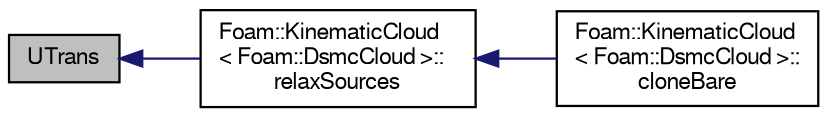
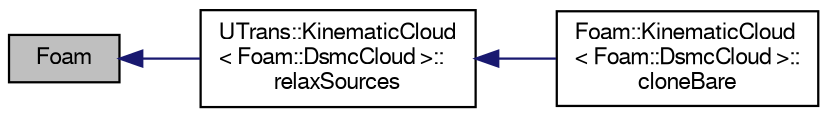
(64, 59) -> (64, 59)
(338, 59) -> (338, 59)
